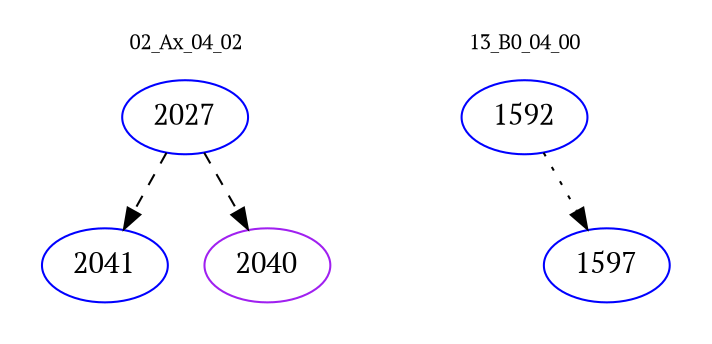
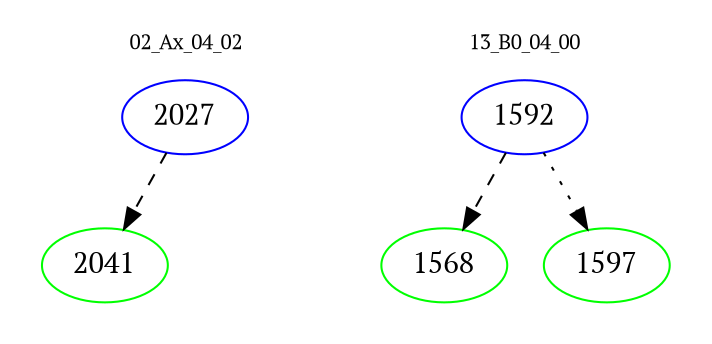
(105, 265) -> (105, 265)
(267, 265) -> none
none -> (444, 265)
(607, 265) -> (607, 265)
